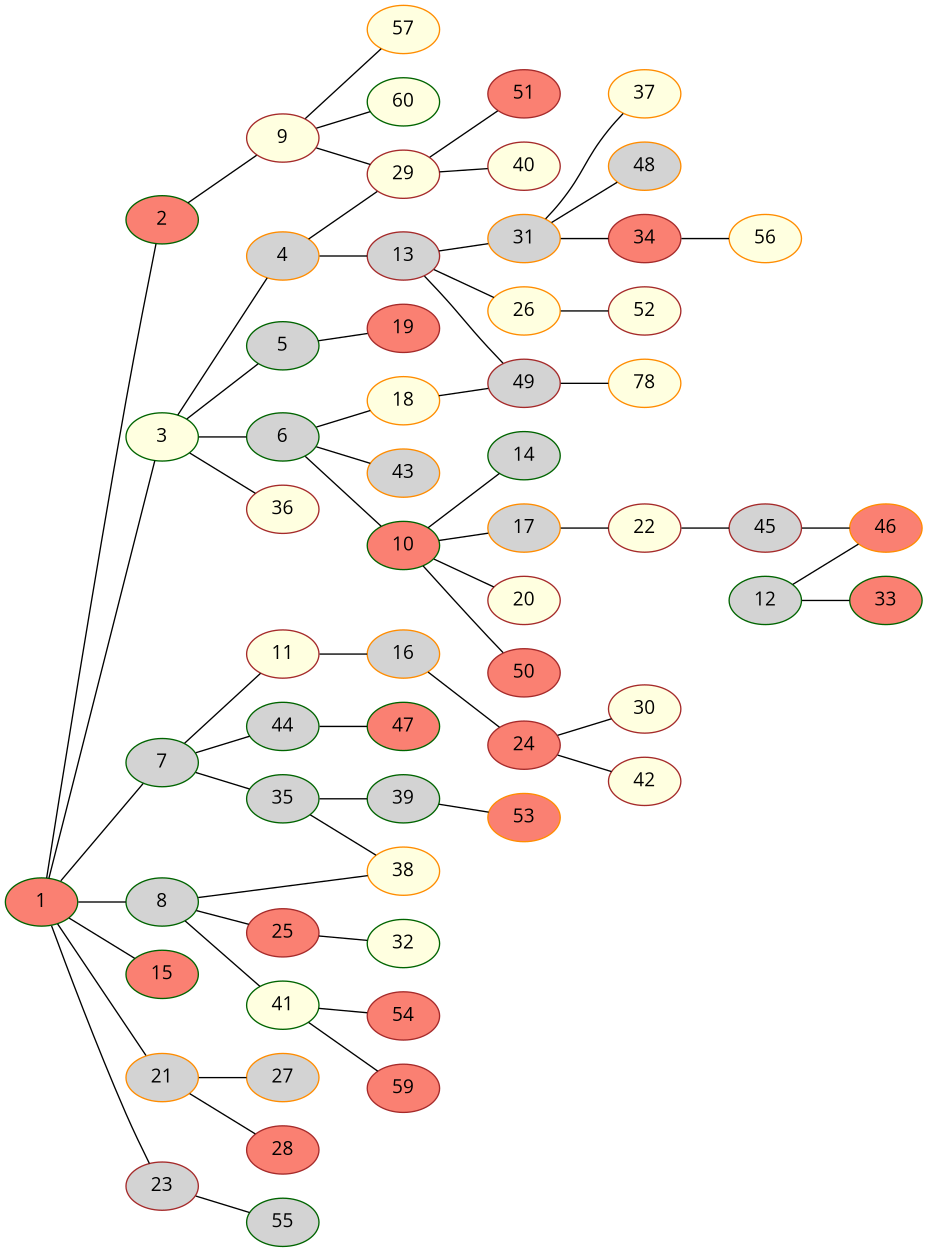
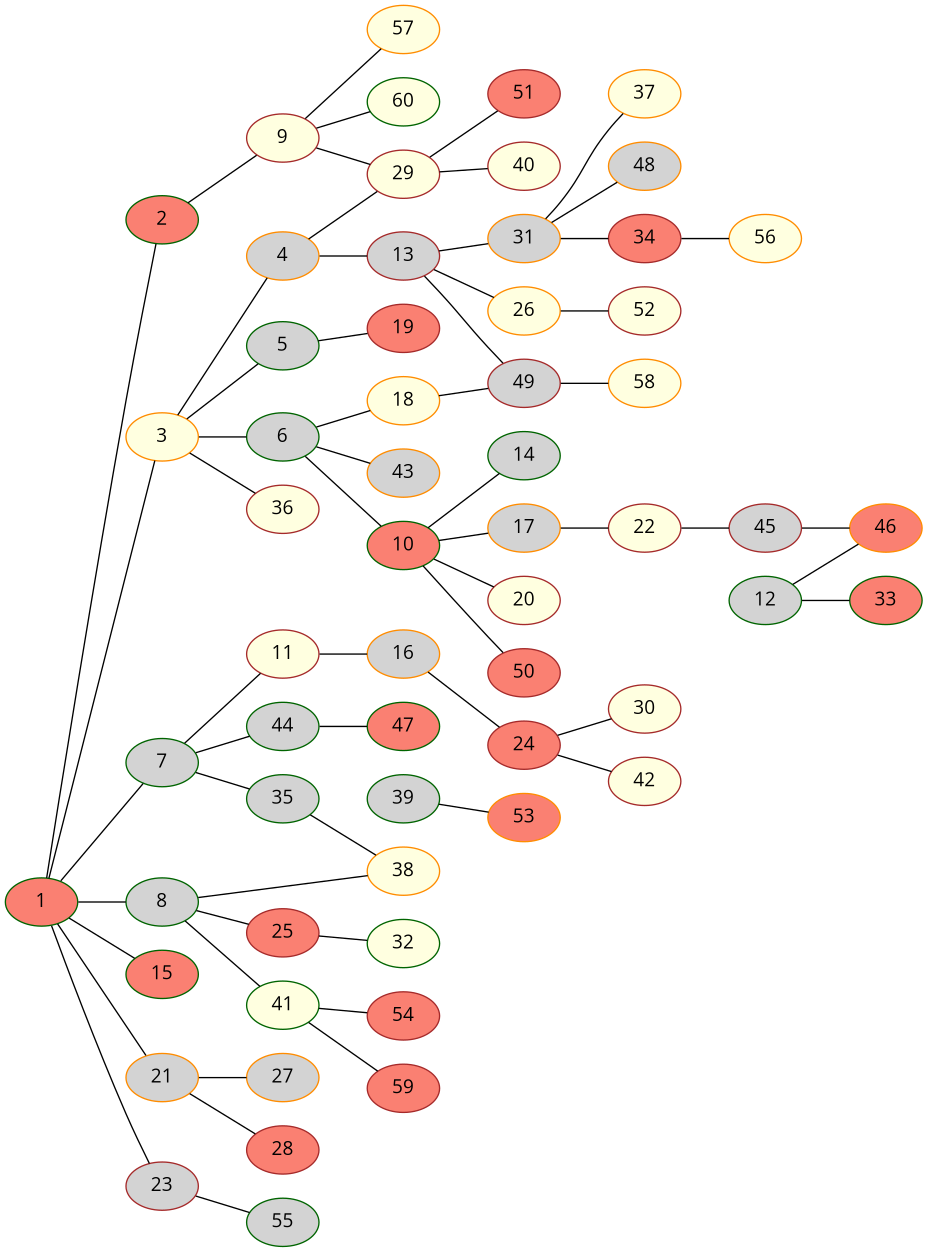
(645, 383) -> (645, 383)
(162, 437) -> (162, 437)
(343, 799) -> none
